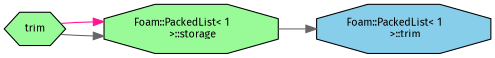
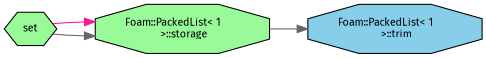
(35, 29) -> (31, 29)
